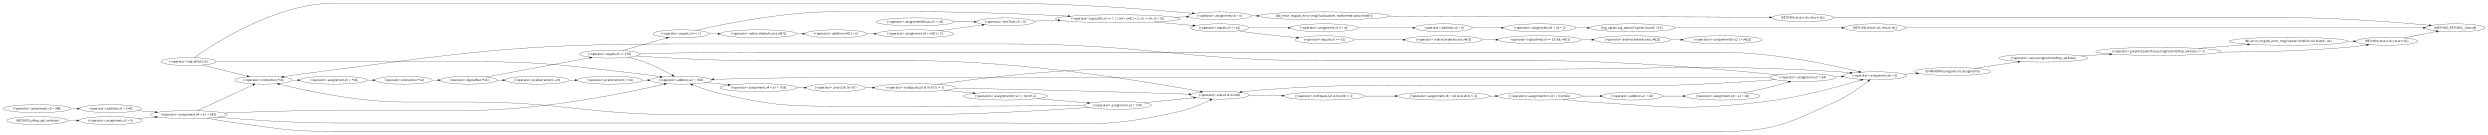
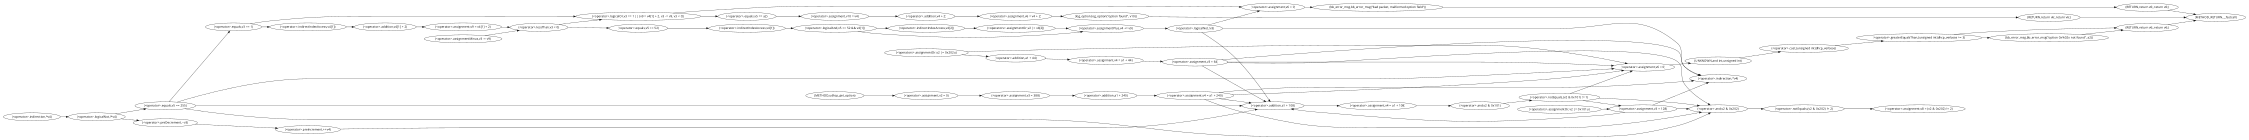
none -> (1106, 28)
(1268, 35) -> (587, 28)
(1953, 72) -> (1718, 61)
(334, 80) -> none
(959, 92) -> (1601, 103)
(1493, 96) -> none
(146, 118) -> (969, 96)
(37, 121) -> (835, 96)
